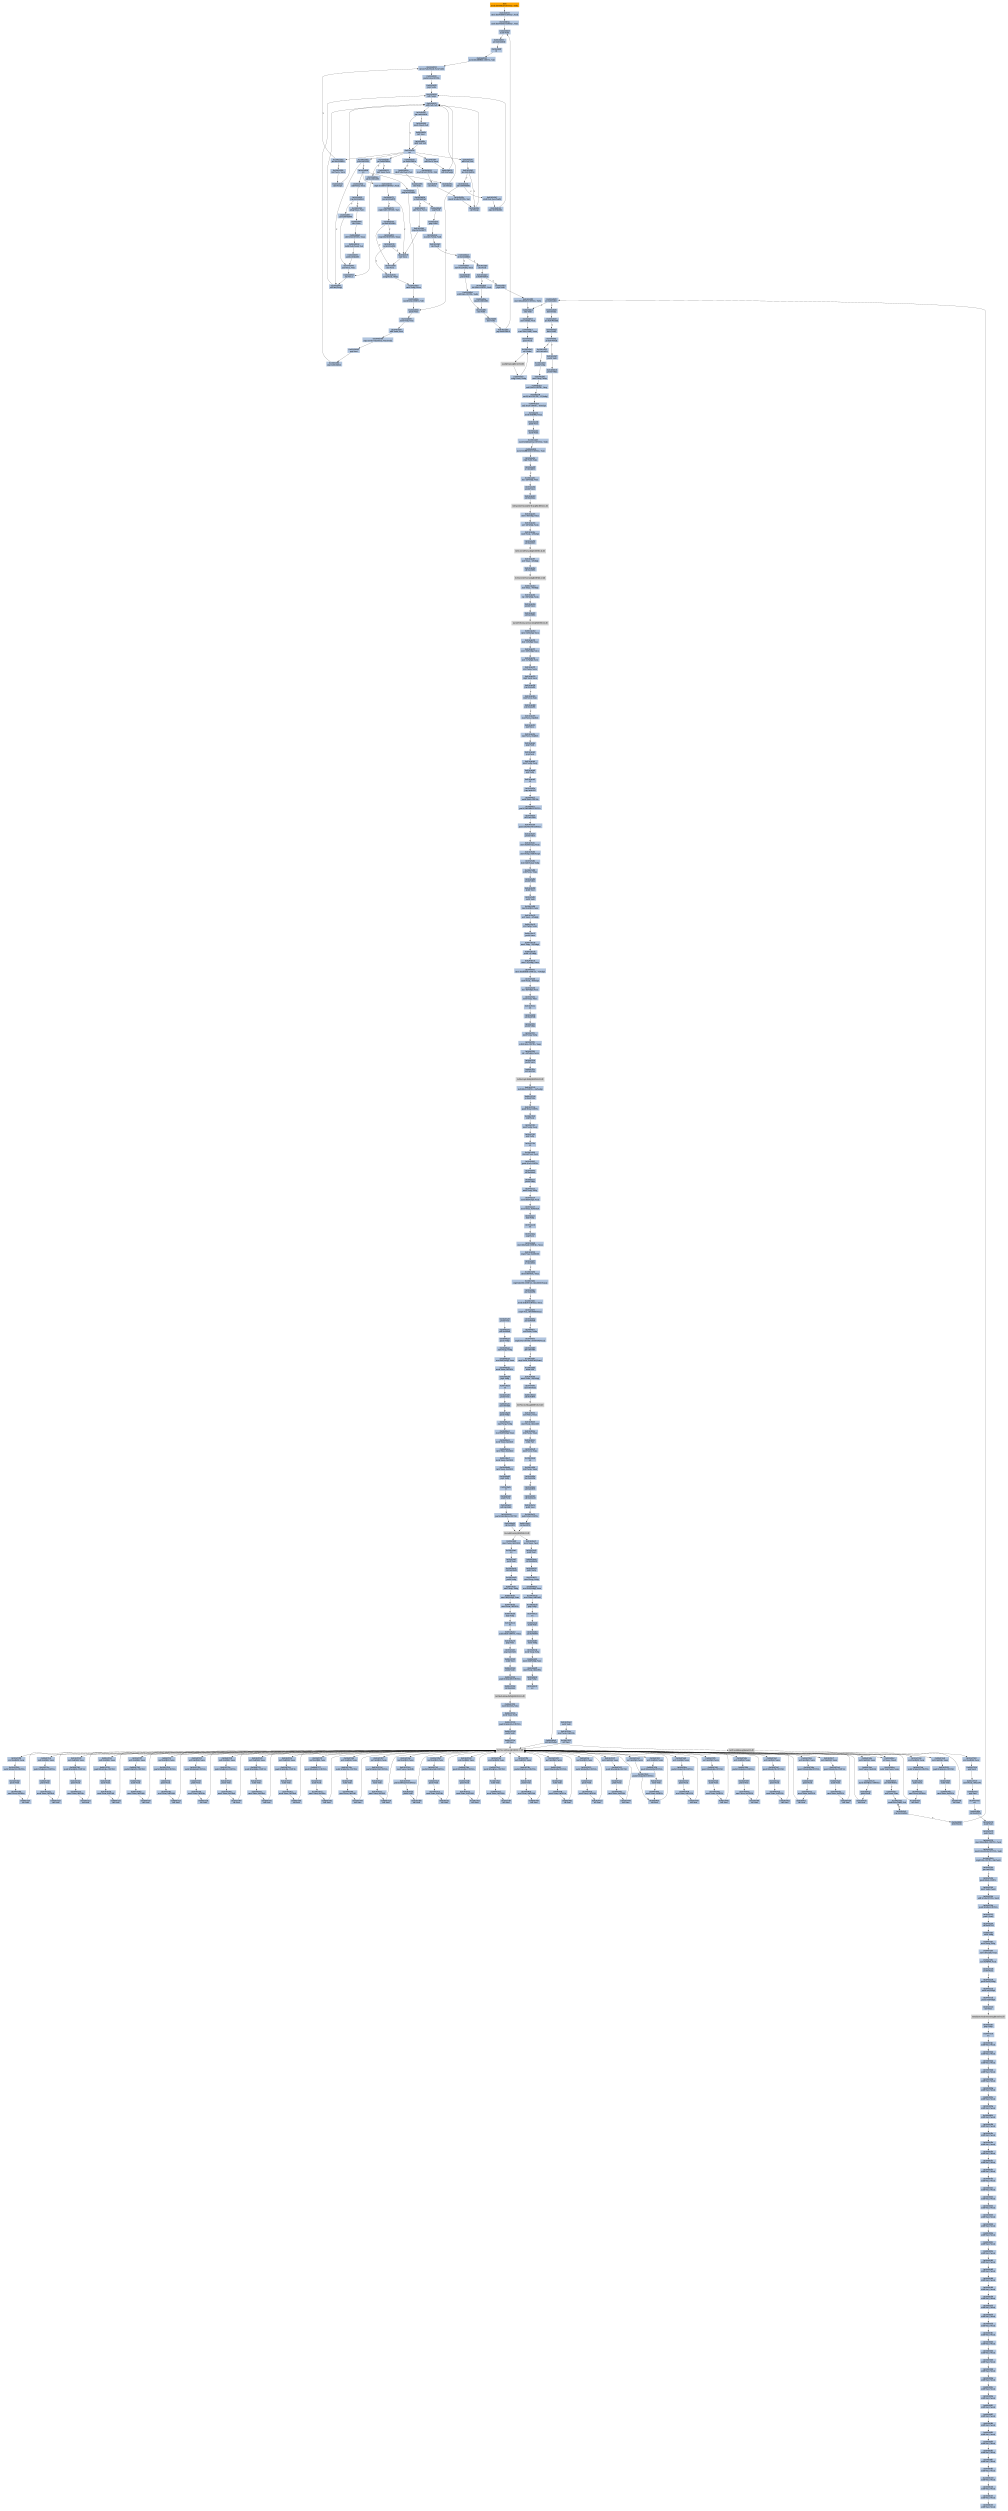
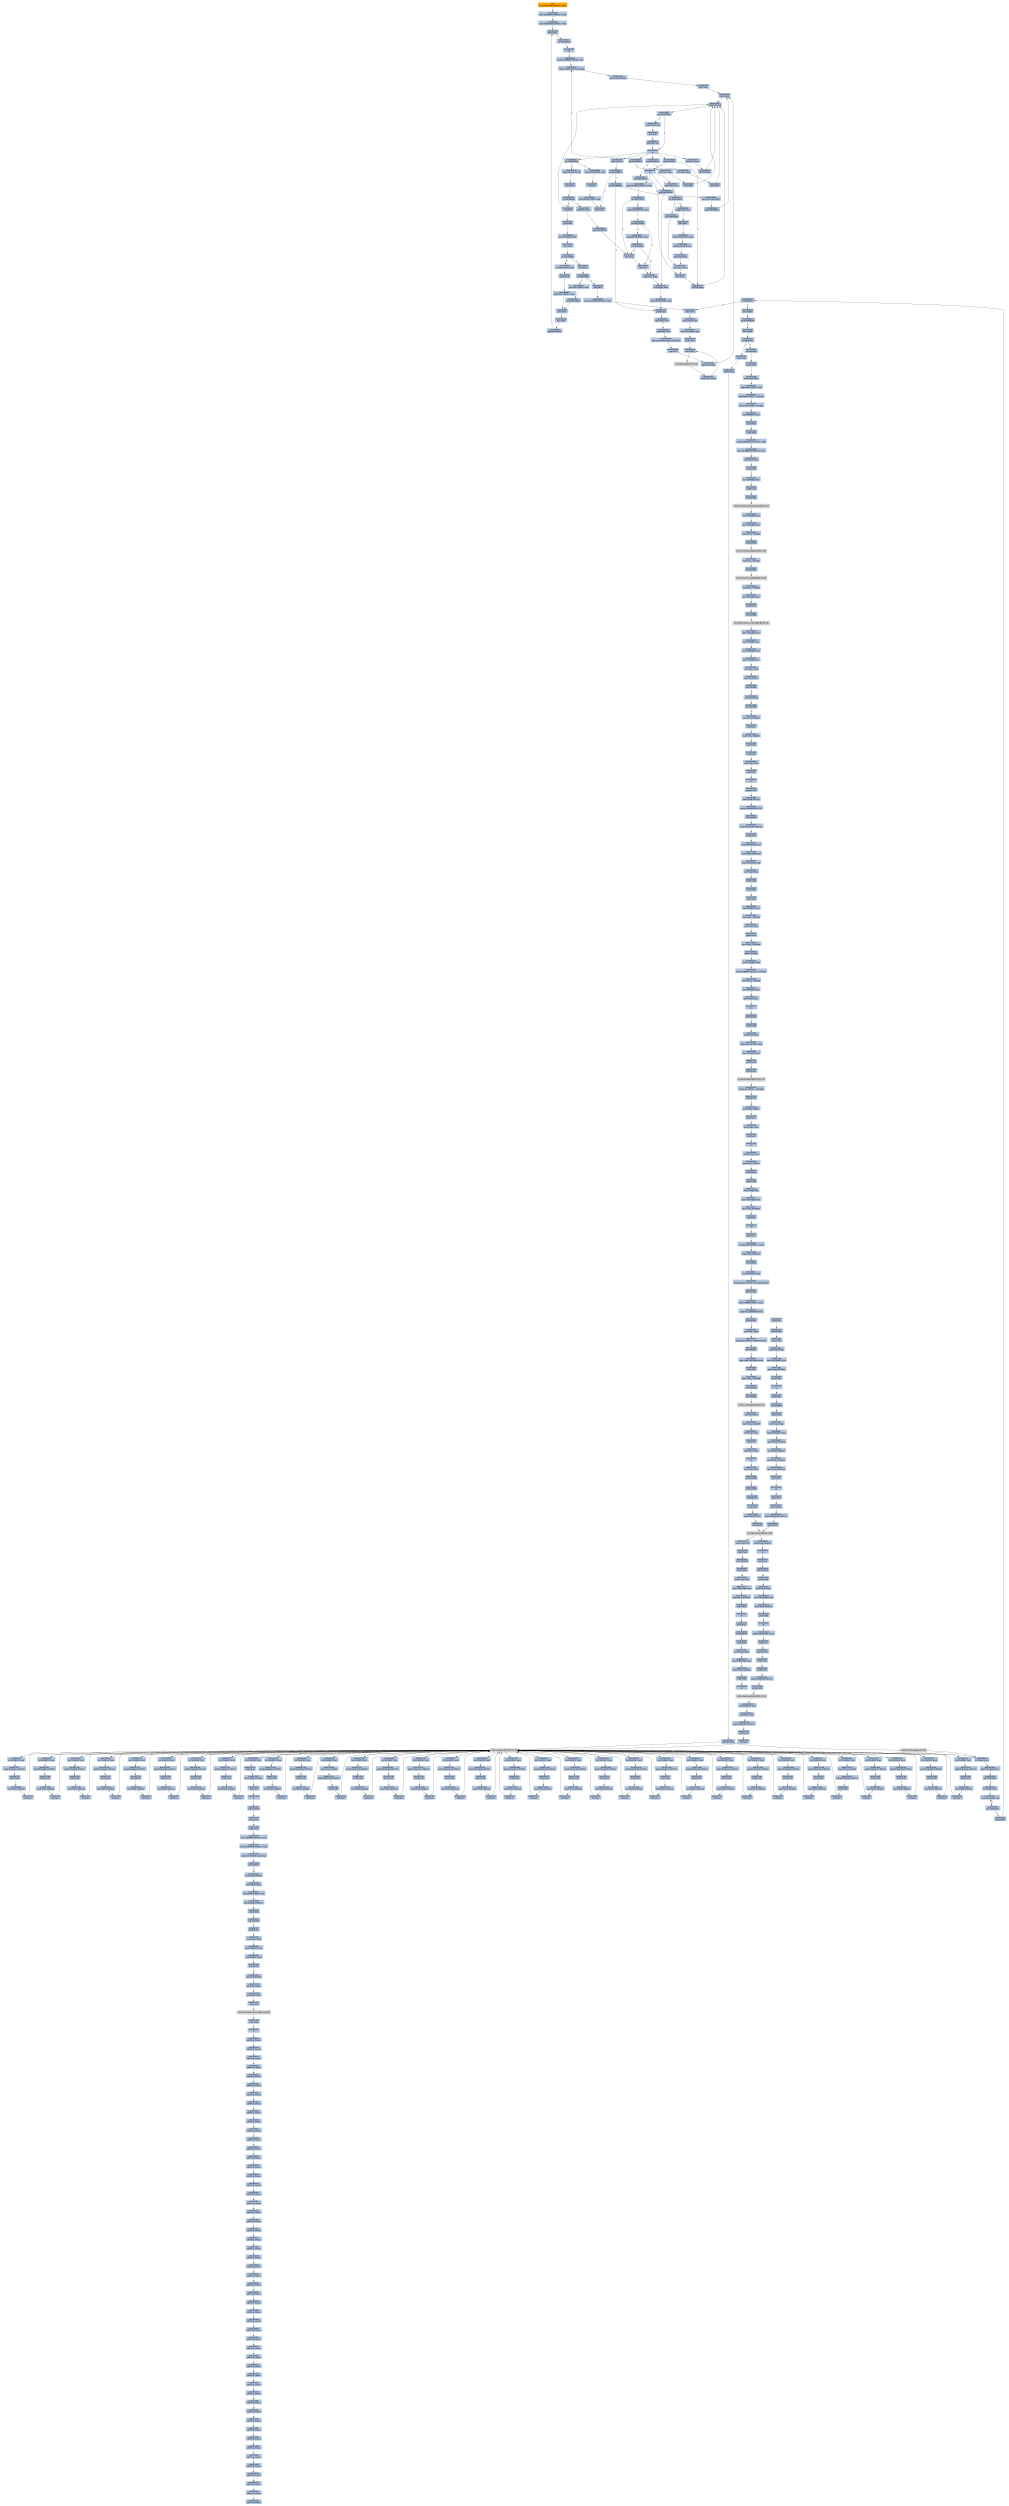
(642, 1789) -> (605, 1772)
